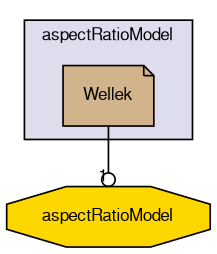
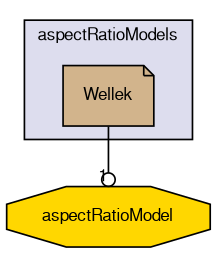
(108, 36) -> (108, 36)
